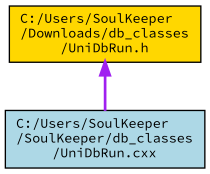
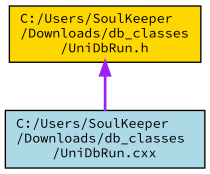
(105, 139) -> (105, 139)
